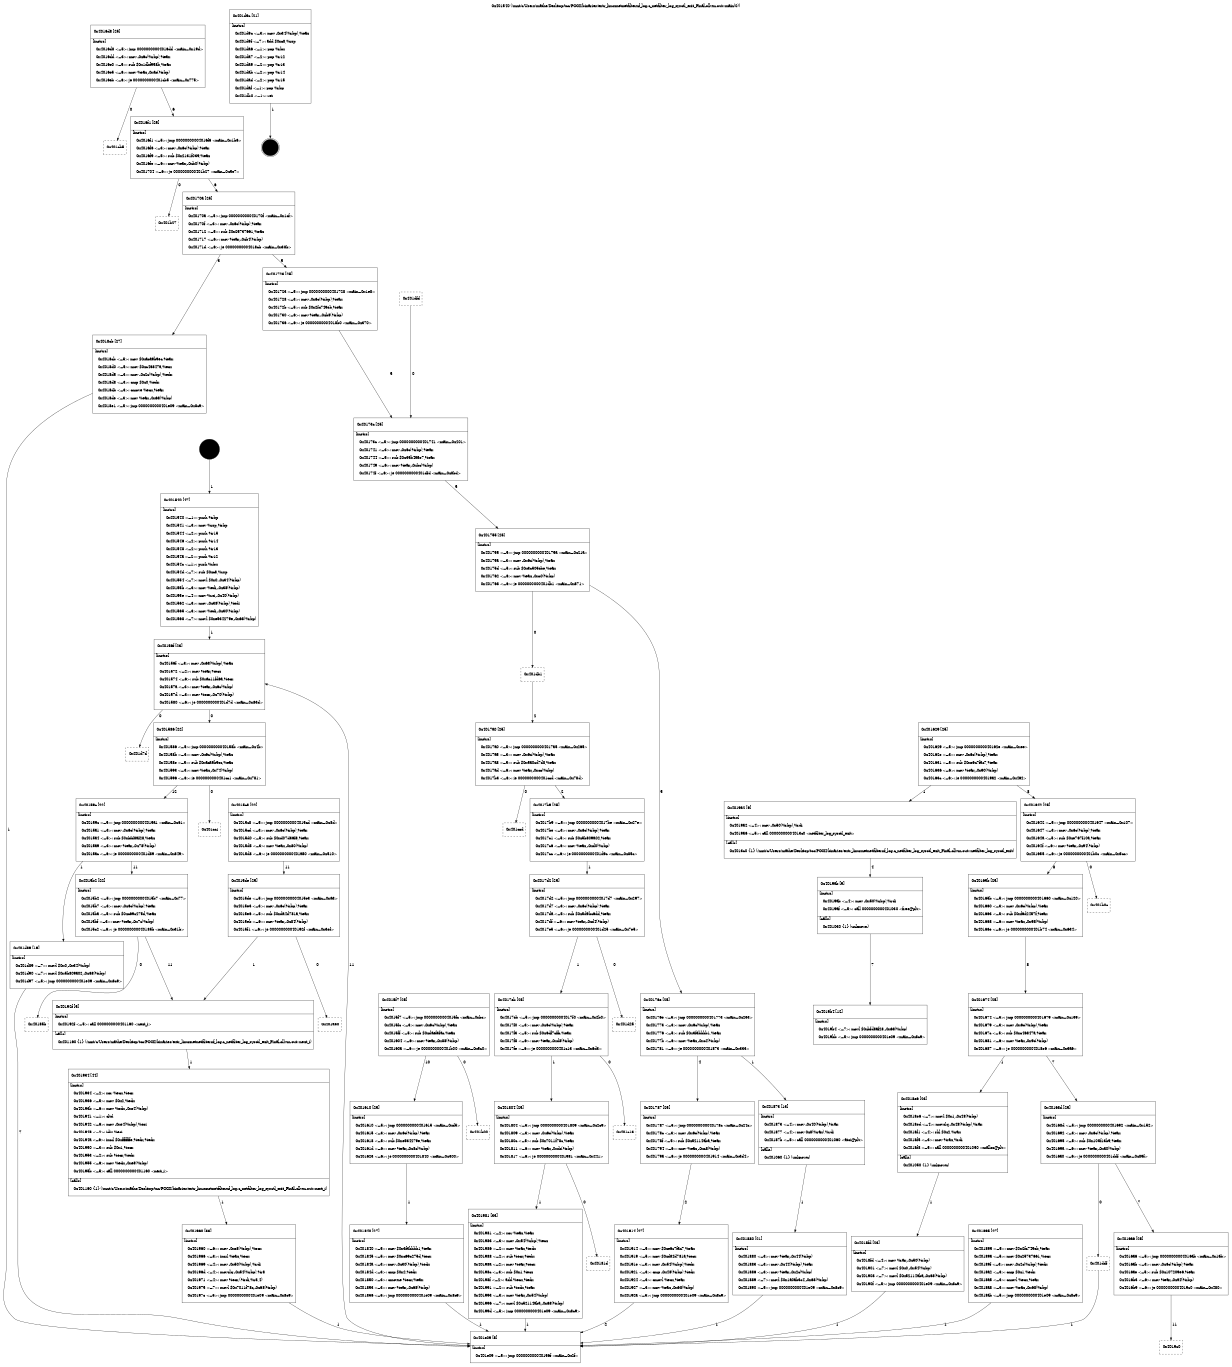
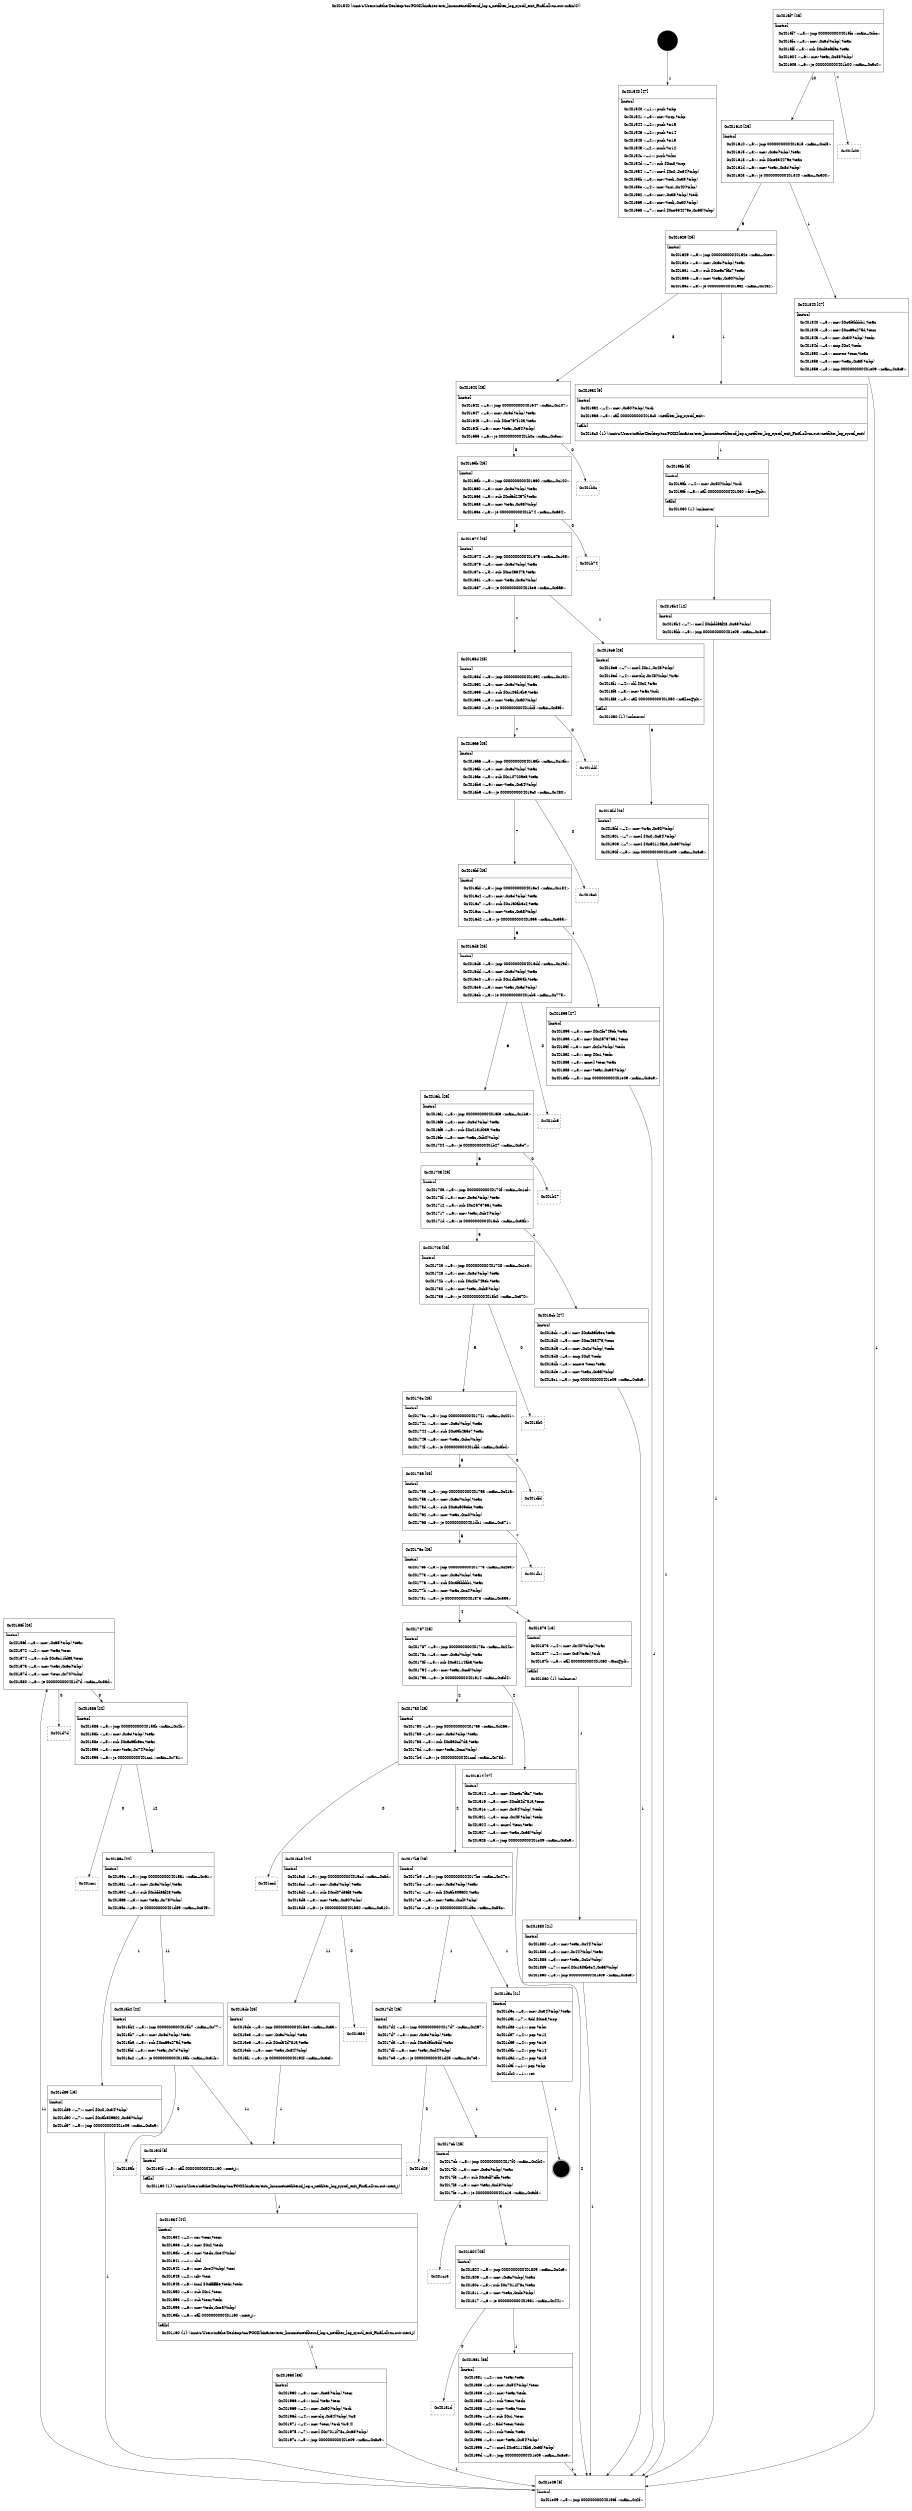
none -> (750, 206)
(218, 261) -> (533, 1235)
(411, 361) -> (521, 1470)
none -> (588, 564)
(209, 632) -> none
(534, 633) -> (517, 1537)
(532, 701) -> (457, 1693)
(872, 868) -> (720, 450)
none -> (515, 895)
(872, 965) -> (717, 526)
(311, 976) -> (348, 1970)
(464, 1062) -> (837, 79)
(553, 1062) -> (500, 2207)
(20, 1133) -> (107, 2277)
(930, 1203) -> (651, 731)
(1174, 1325) -> (572, 832)
(860, 1338) -> (714, 1574)
none -> (533, 1423)
none -> (489, 1950)
